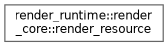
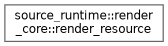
(84, 23) -> (84, 23)
